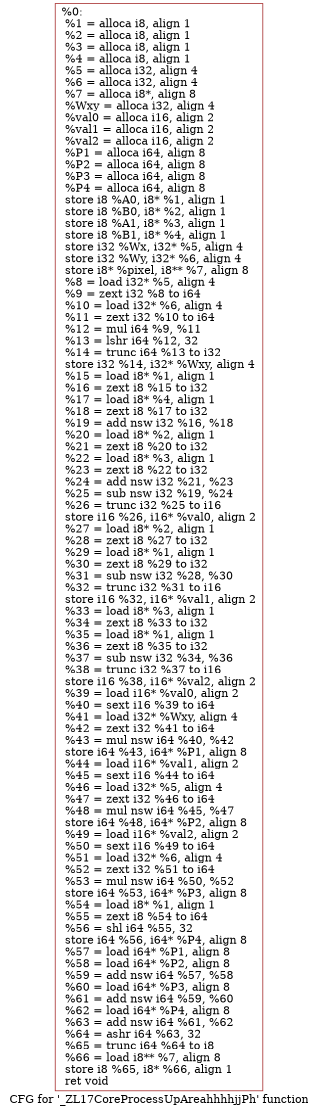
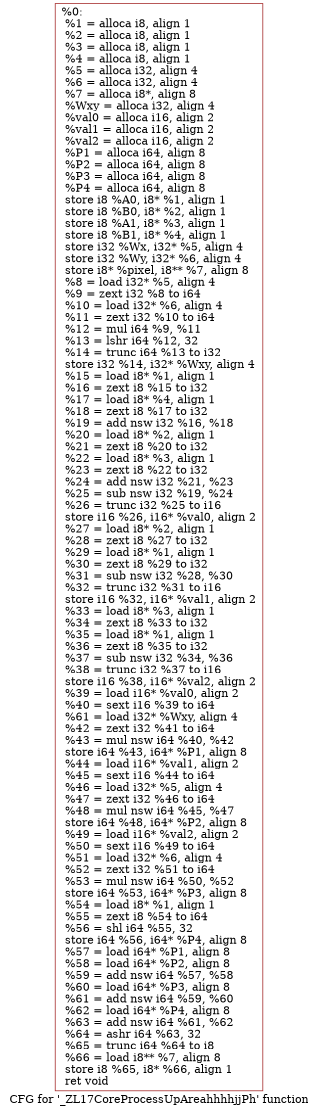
(150, 717) -> (150, 717)
